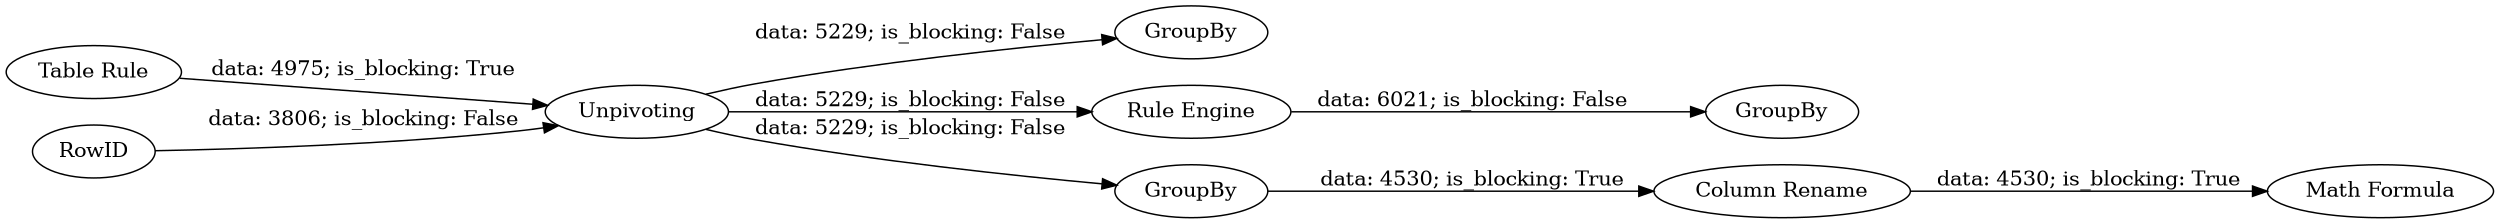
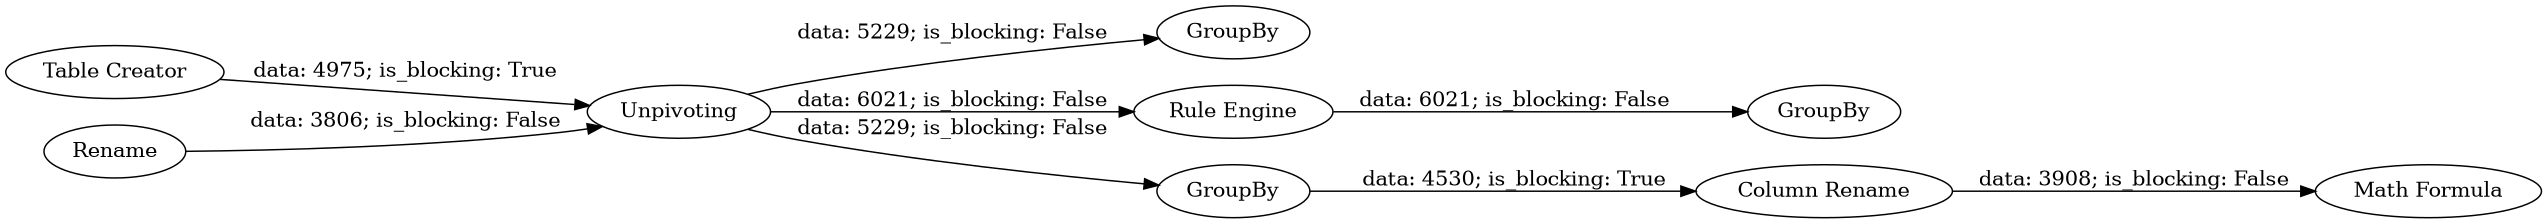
(94, 72) -> (115, 72)
(910, 101) -> (952, 101)
(94, 151) -> (115, 151)
(2089, 180) -> (2134, 180)
